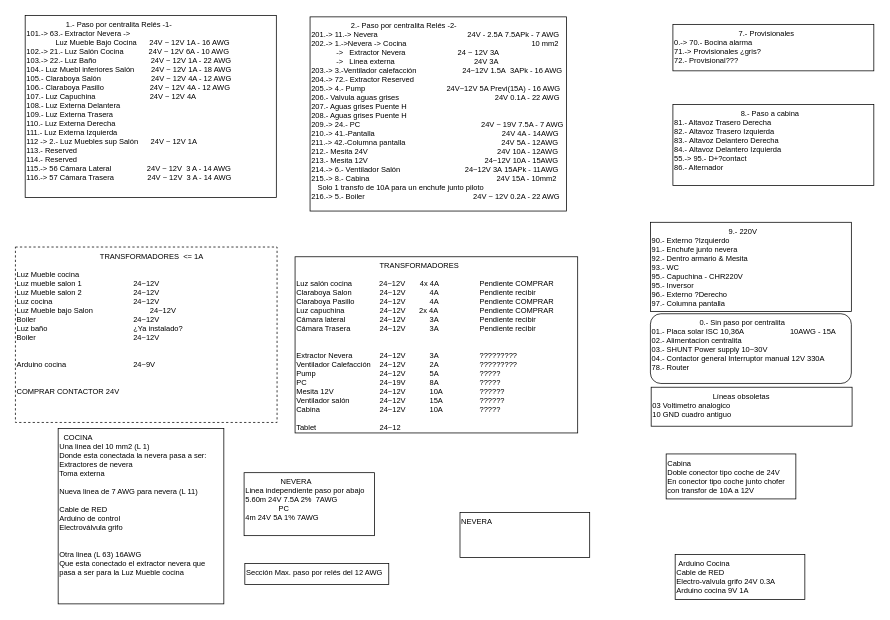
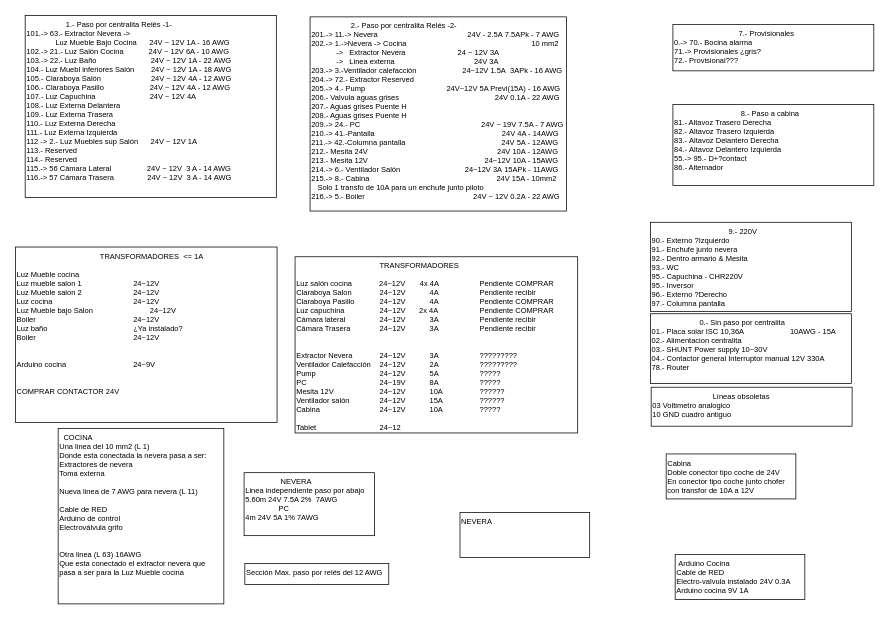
(146, 335) -> (146, 335)
(751, 349) -> (751, 349)
(702, 567) -> (705, 567)
